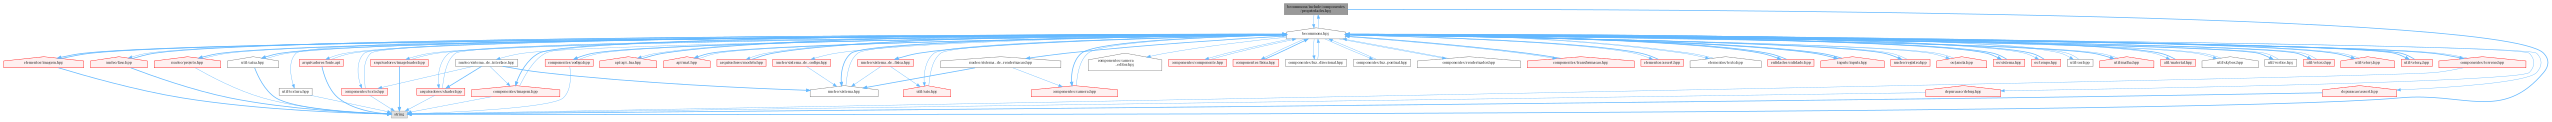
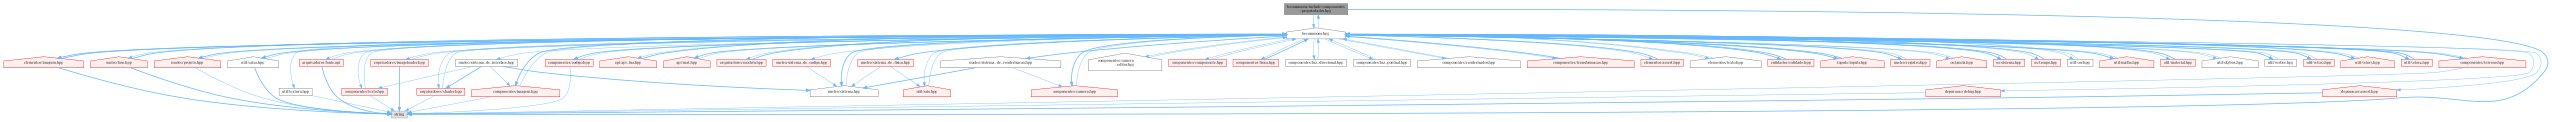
none -> (1215, 46)
